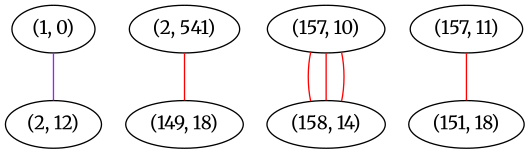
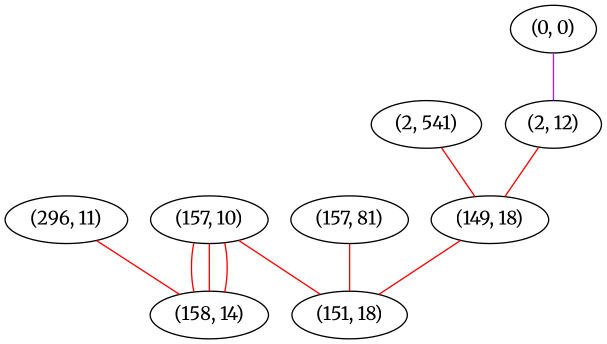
(53, 29) -> (553, 29)
(466, 29) -> (350, 220)
none -> (522, 172)
none -> (66, 220)
none -> (279, 267)
none -> (420, 267)
